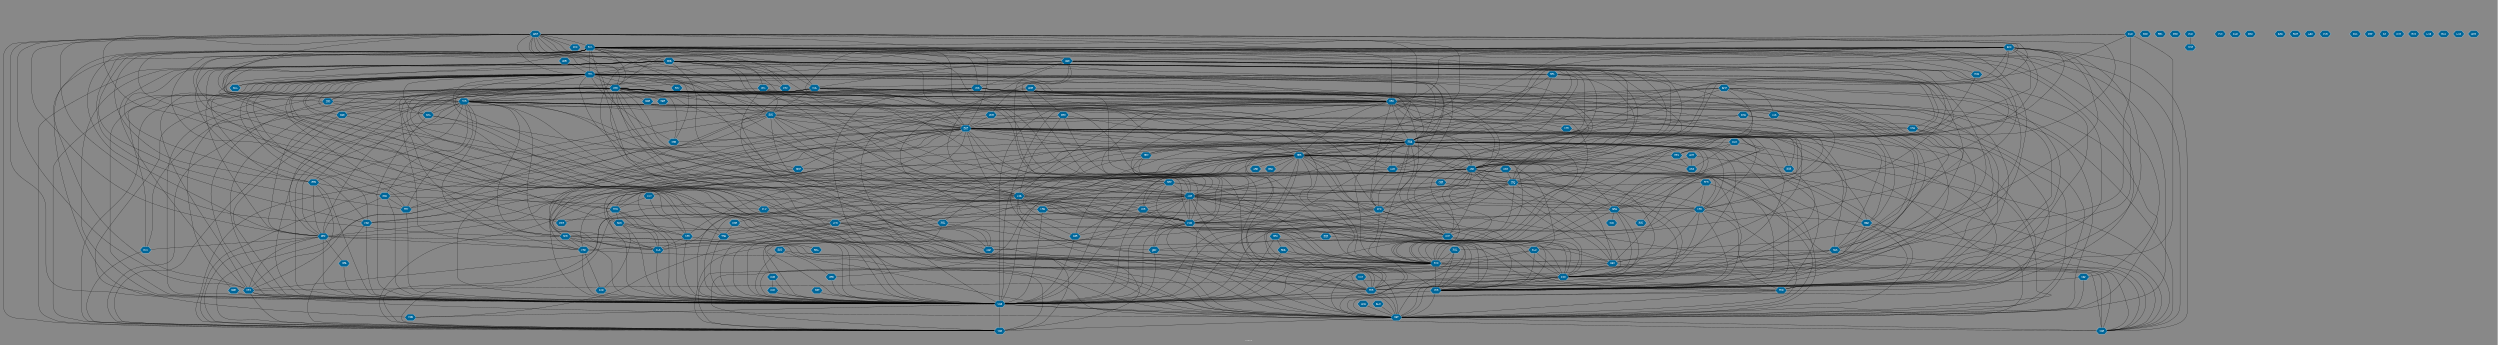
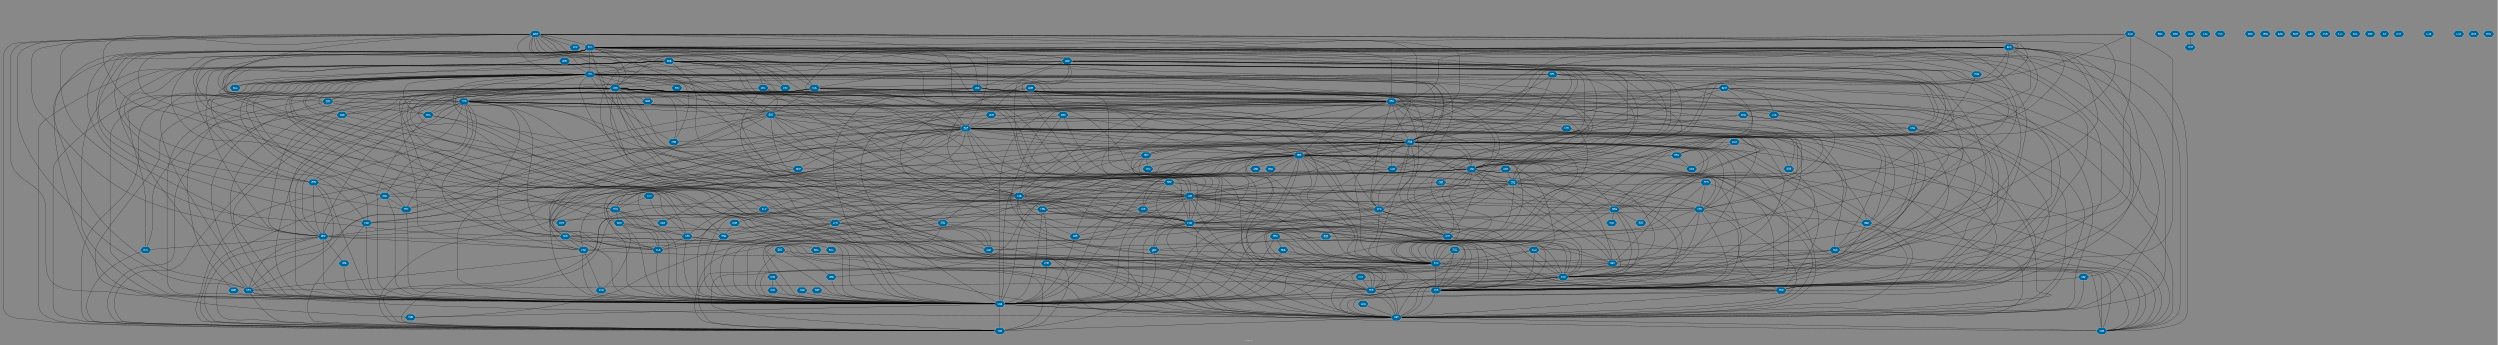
(2145, 34) -> none
none -> (2205, 34)
(2235, 34) -> none
none -> (2265, 34)
none -> (2340, 34)
(2414, 34) -> none
(2444, 34) -> none
none -> (2489, 34)
(663, 101) -> none
(1692, 155) -> none
none -> (1148, 169)
none -> (663, 223)
none -> (831, 250)
none -> (1046, 263)
none -> (802, 290)
(1378, 304) -> none
